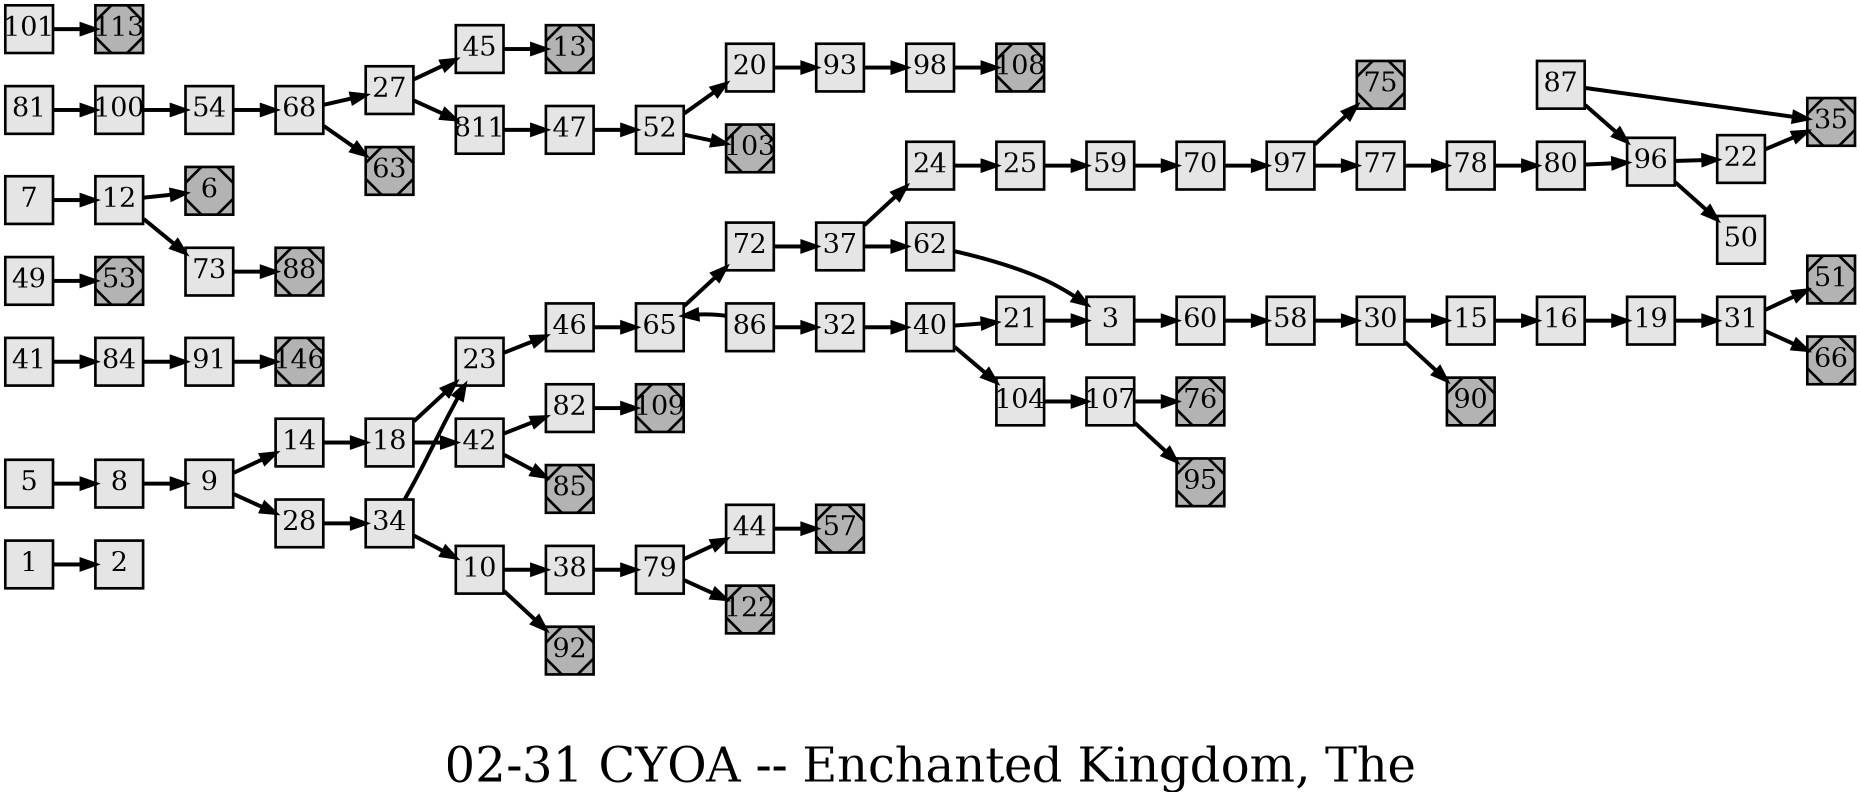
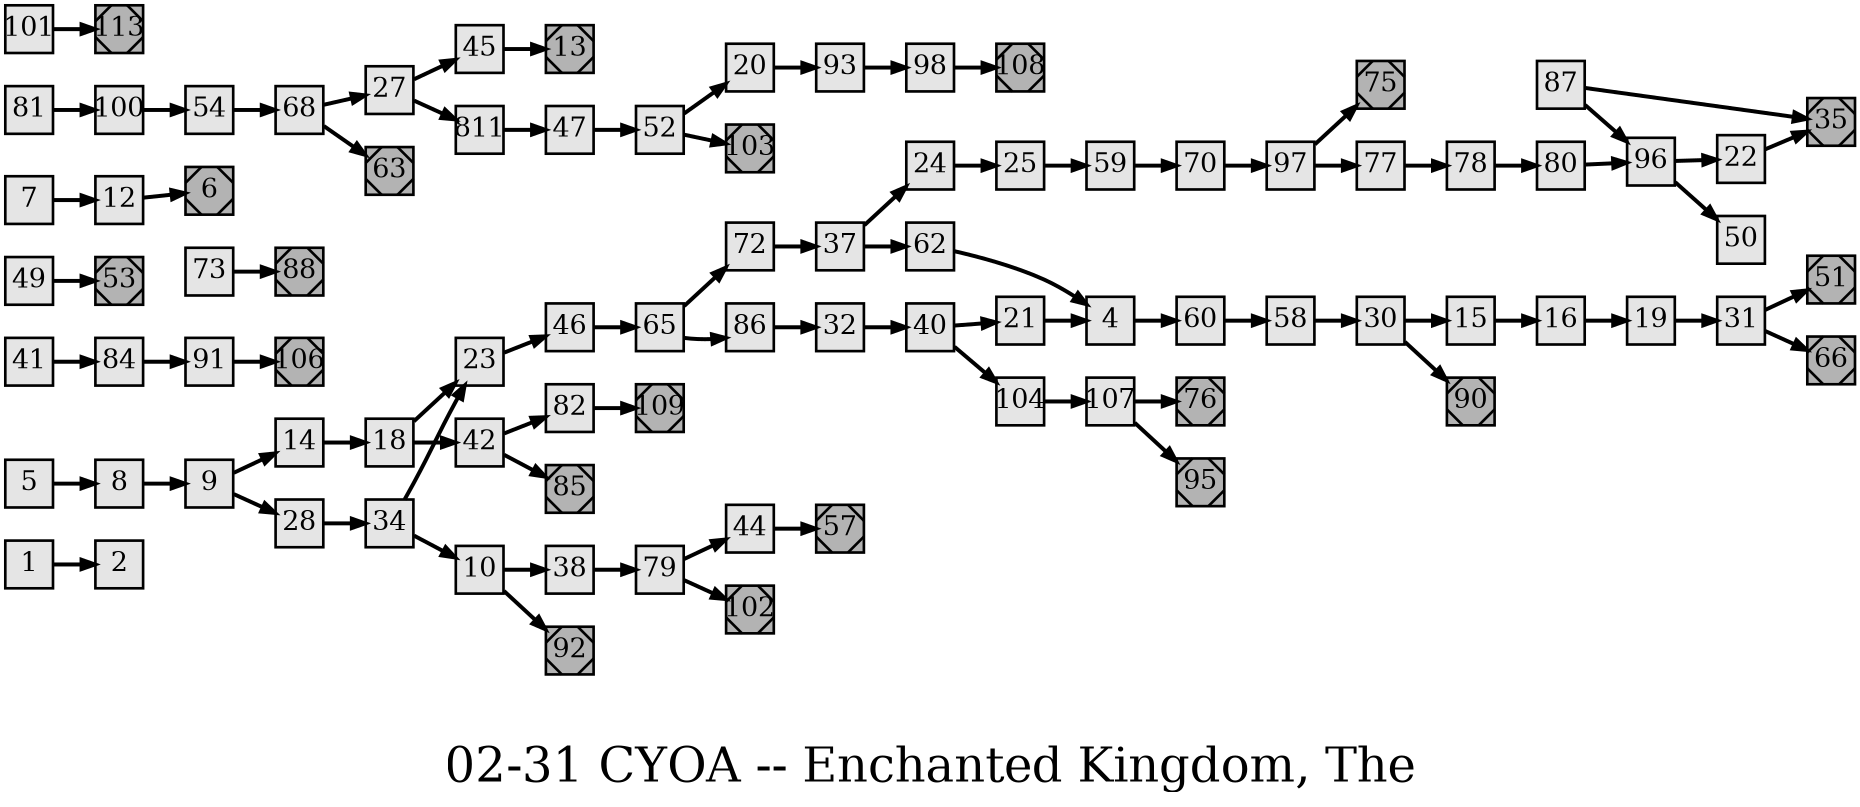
(159, 231) -> none
(712, 314) -> (698, 339)
(1110, 321) -> (1110, 321)
(299, 362) -> (299, 362)
(750, 610) -> (750, 610)
